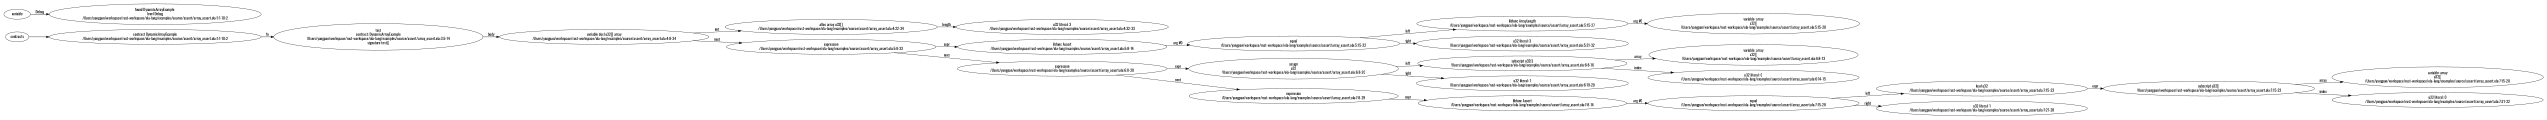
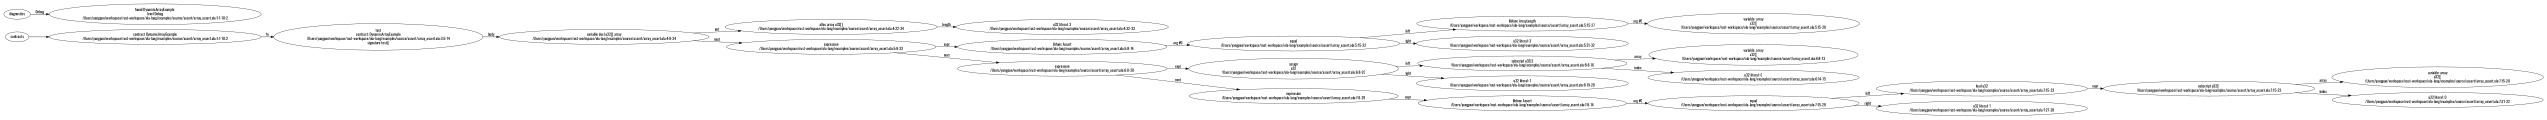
(17, 14) -> (17, 14)
